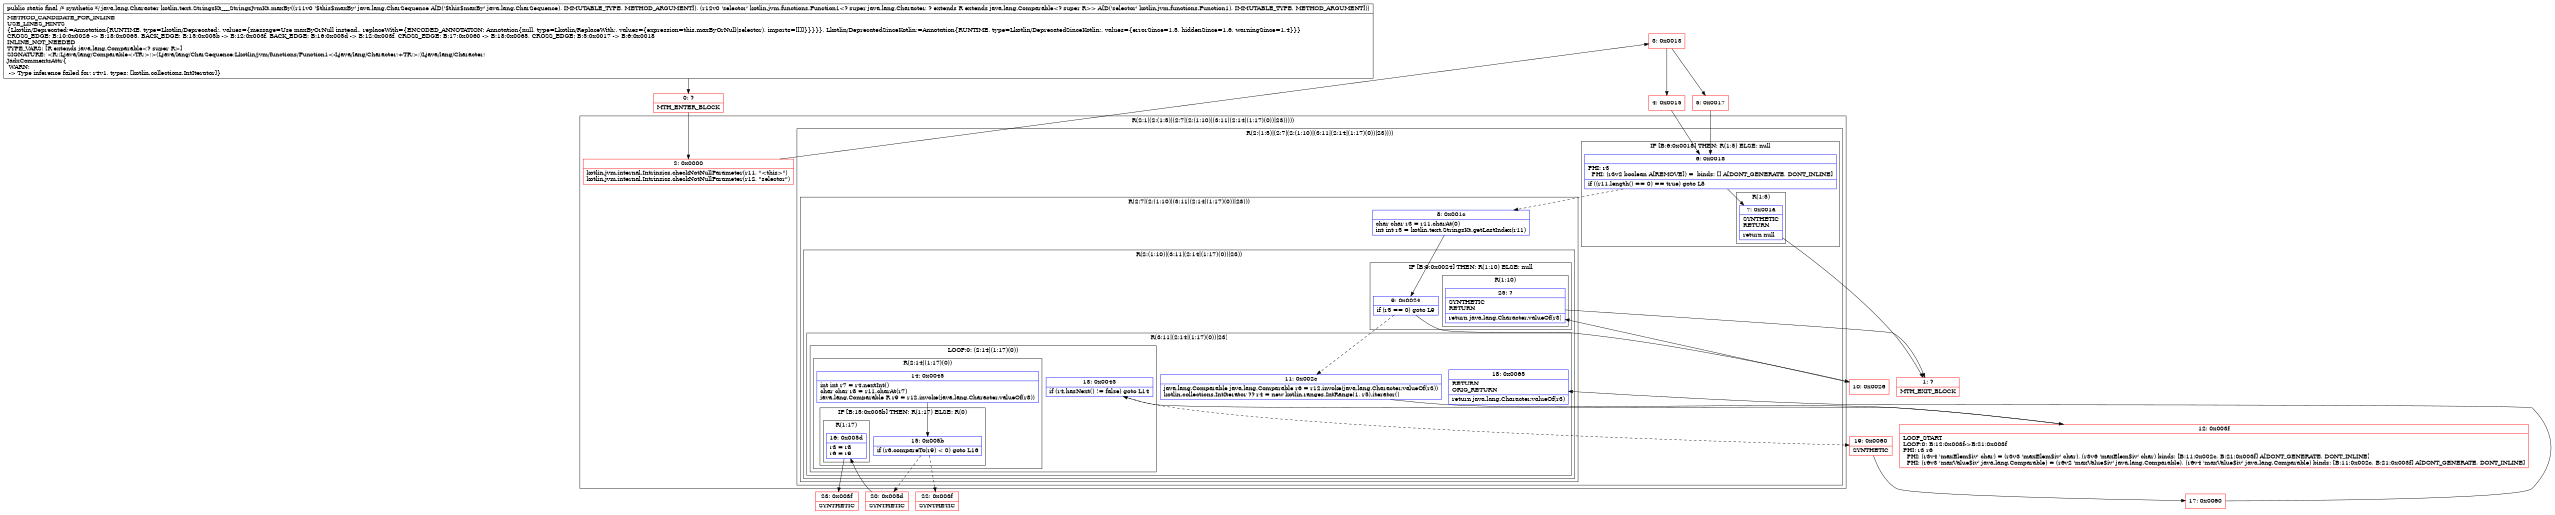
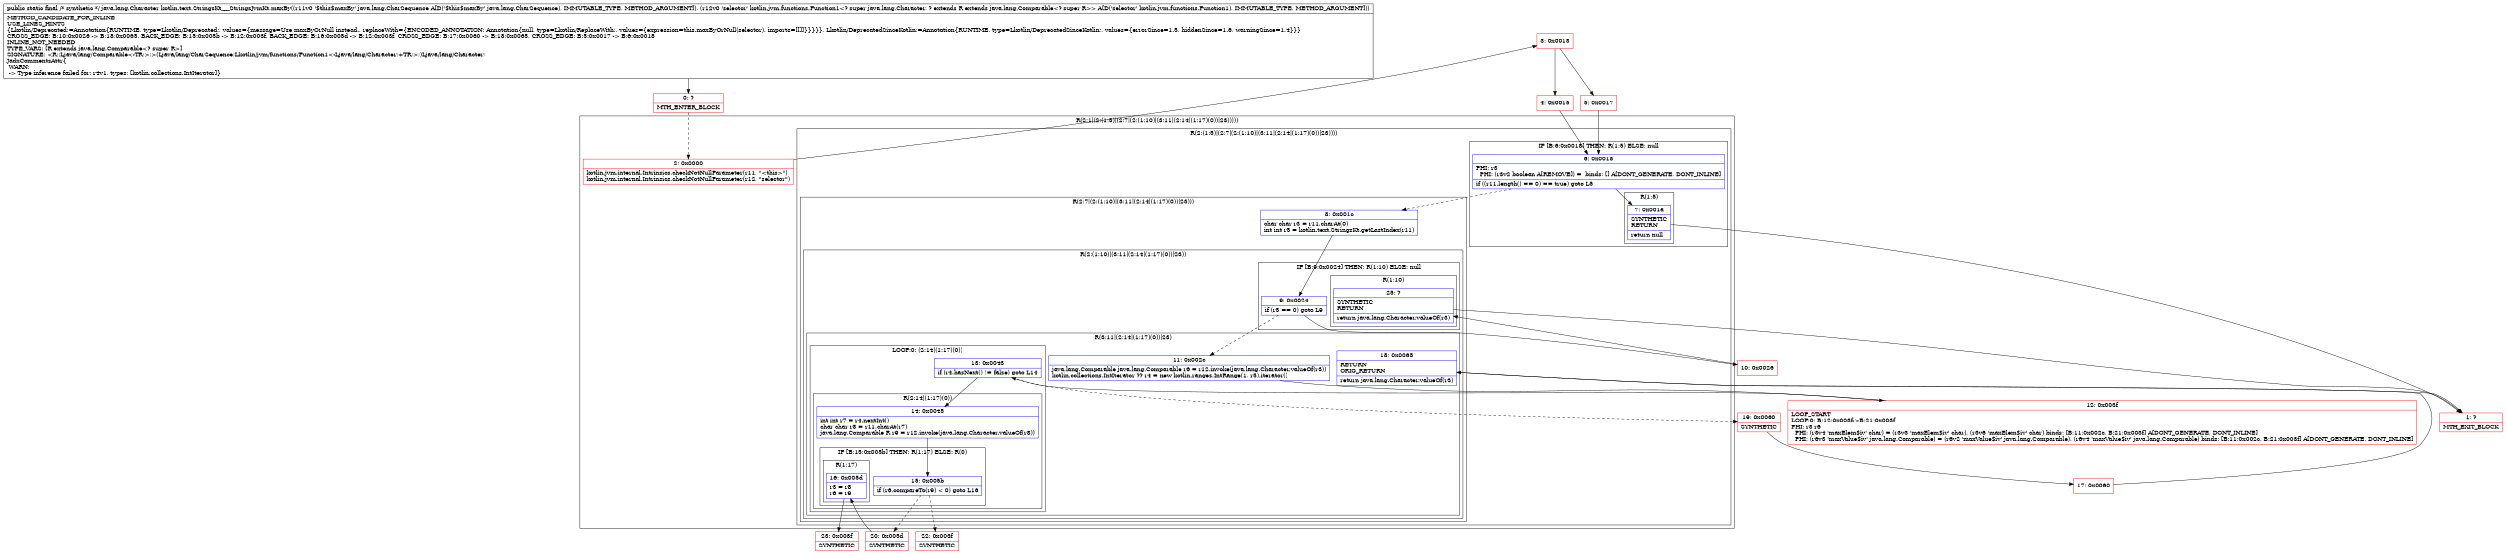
(688, 134) -> (688, 134)
none -> (1960, 387)
none -> (963, 391)
